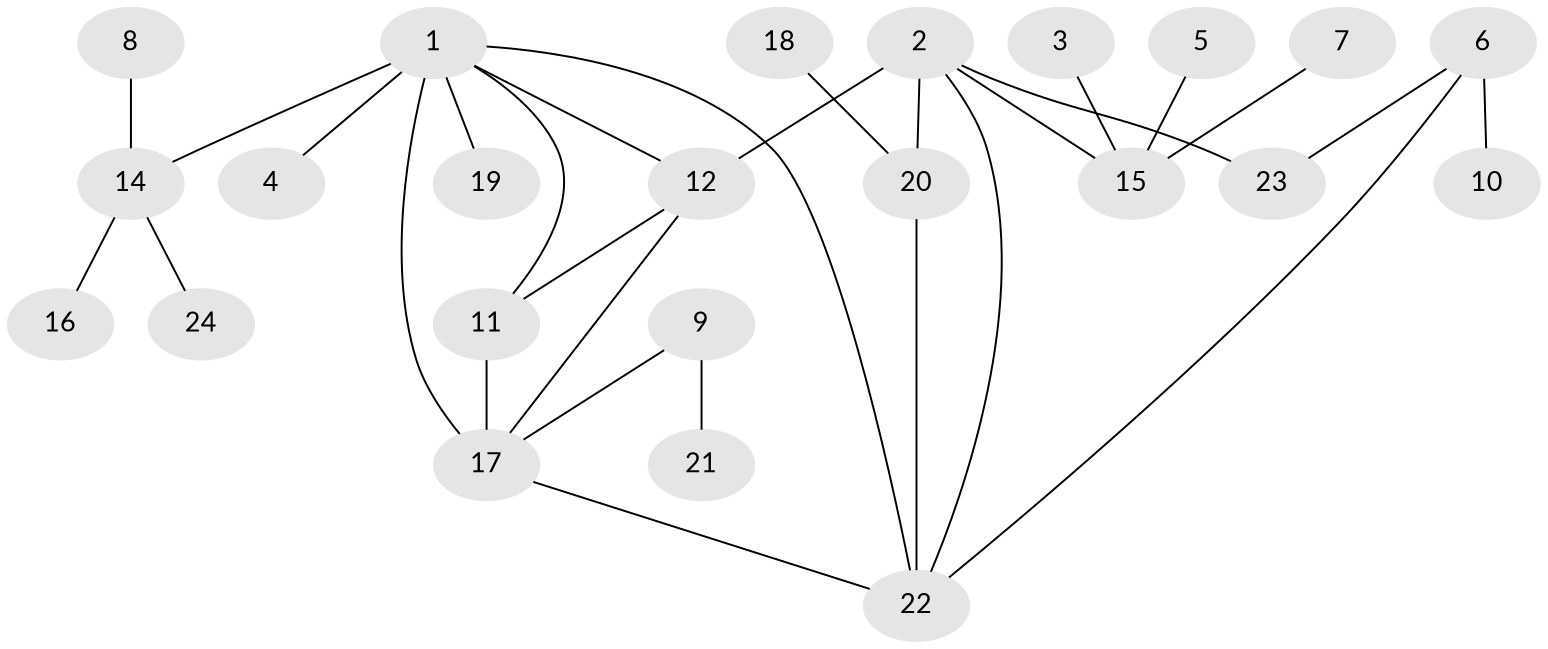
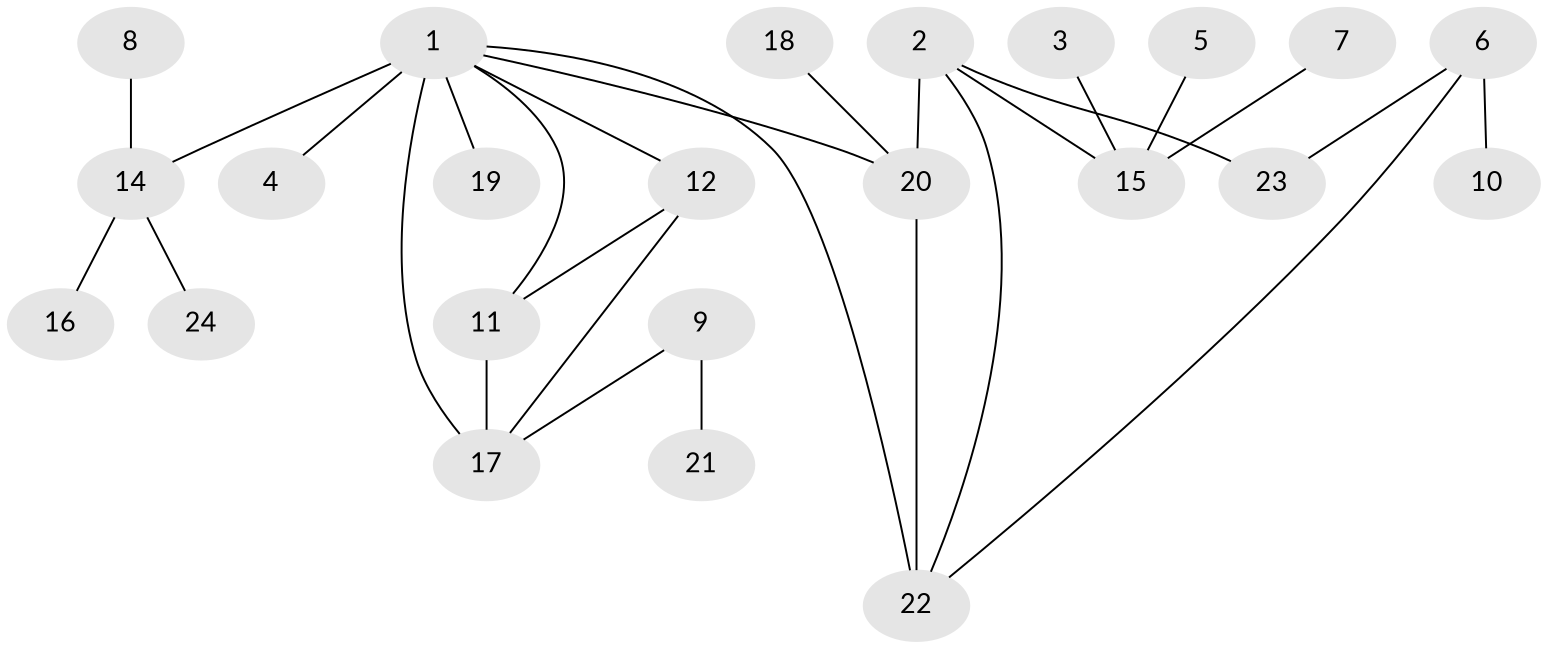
none -> (671, 100)
(811, 113) -> none
(702, 535) -> none
